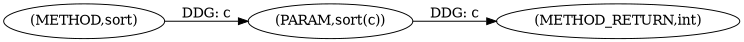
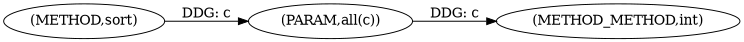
(331, 21) -> (331, 21)
(618, 21) -> (618, 21)
